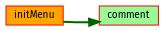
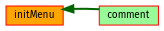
(76, 22) -> (86, 9)
